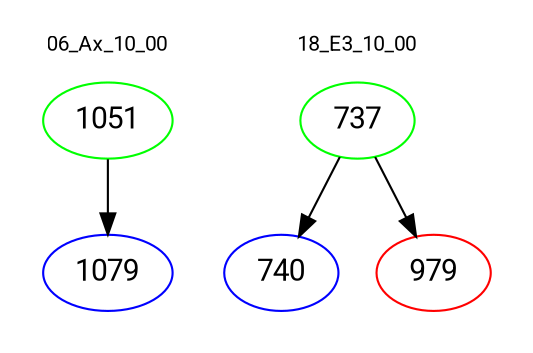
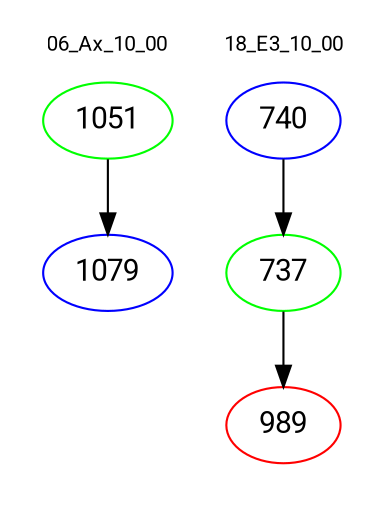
(324, 187) -> (283, 186)
(434, 273) -> (283, 425)
